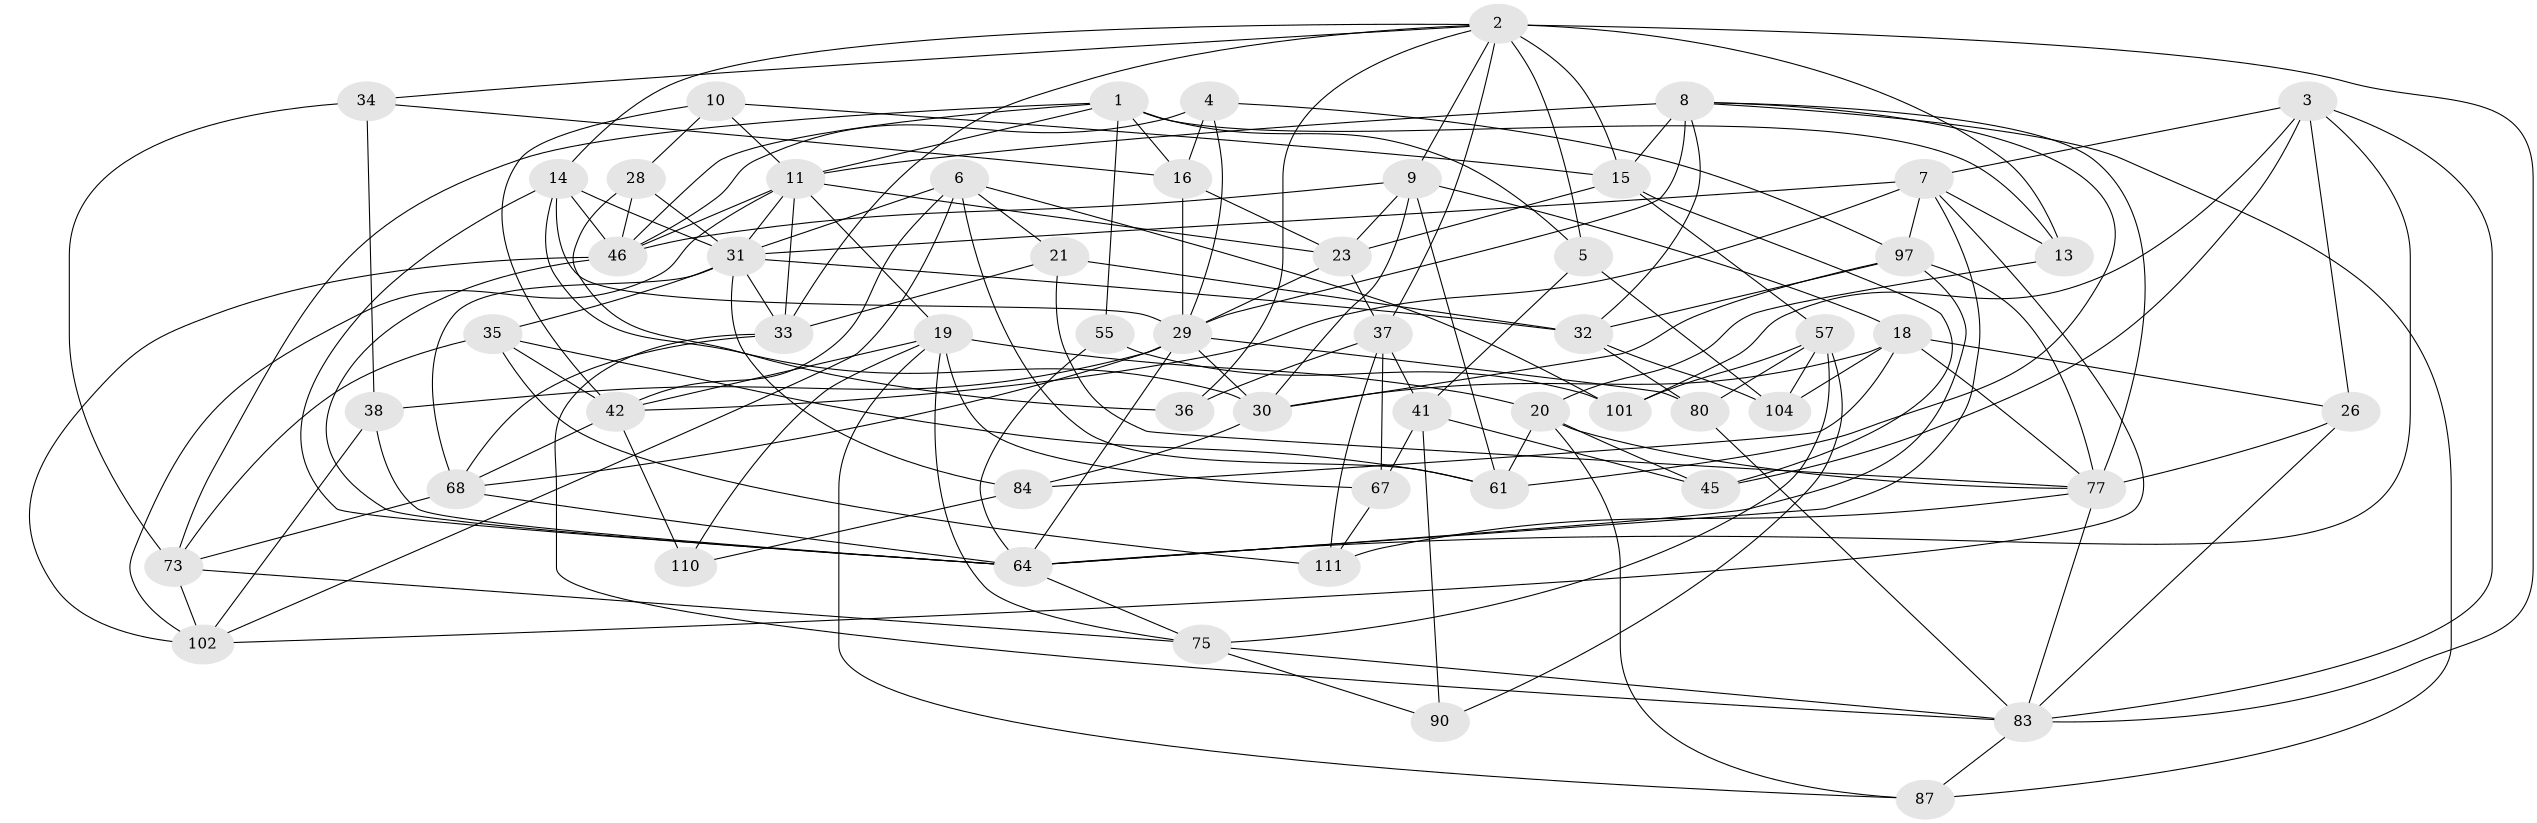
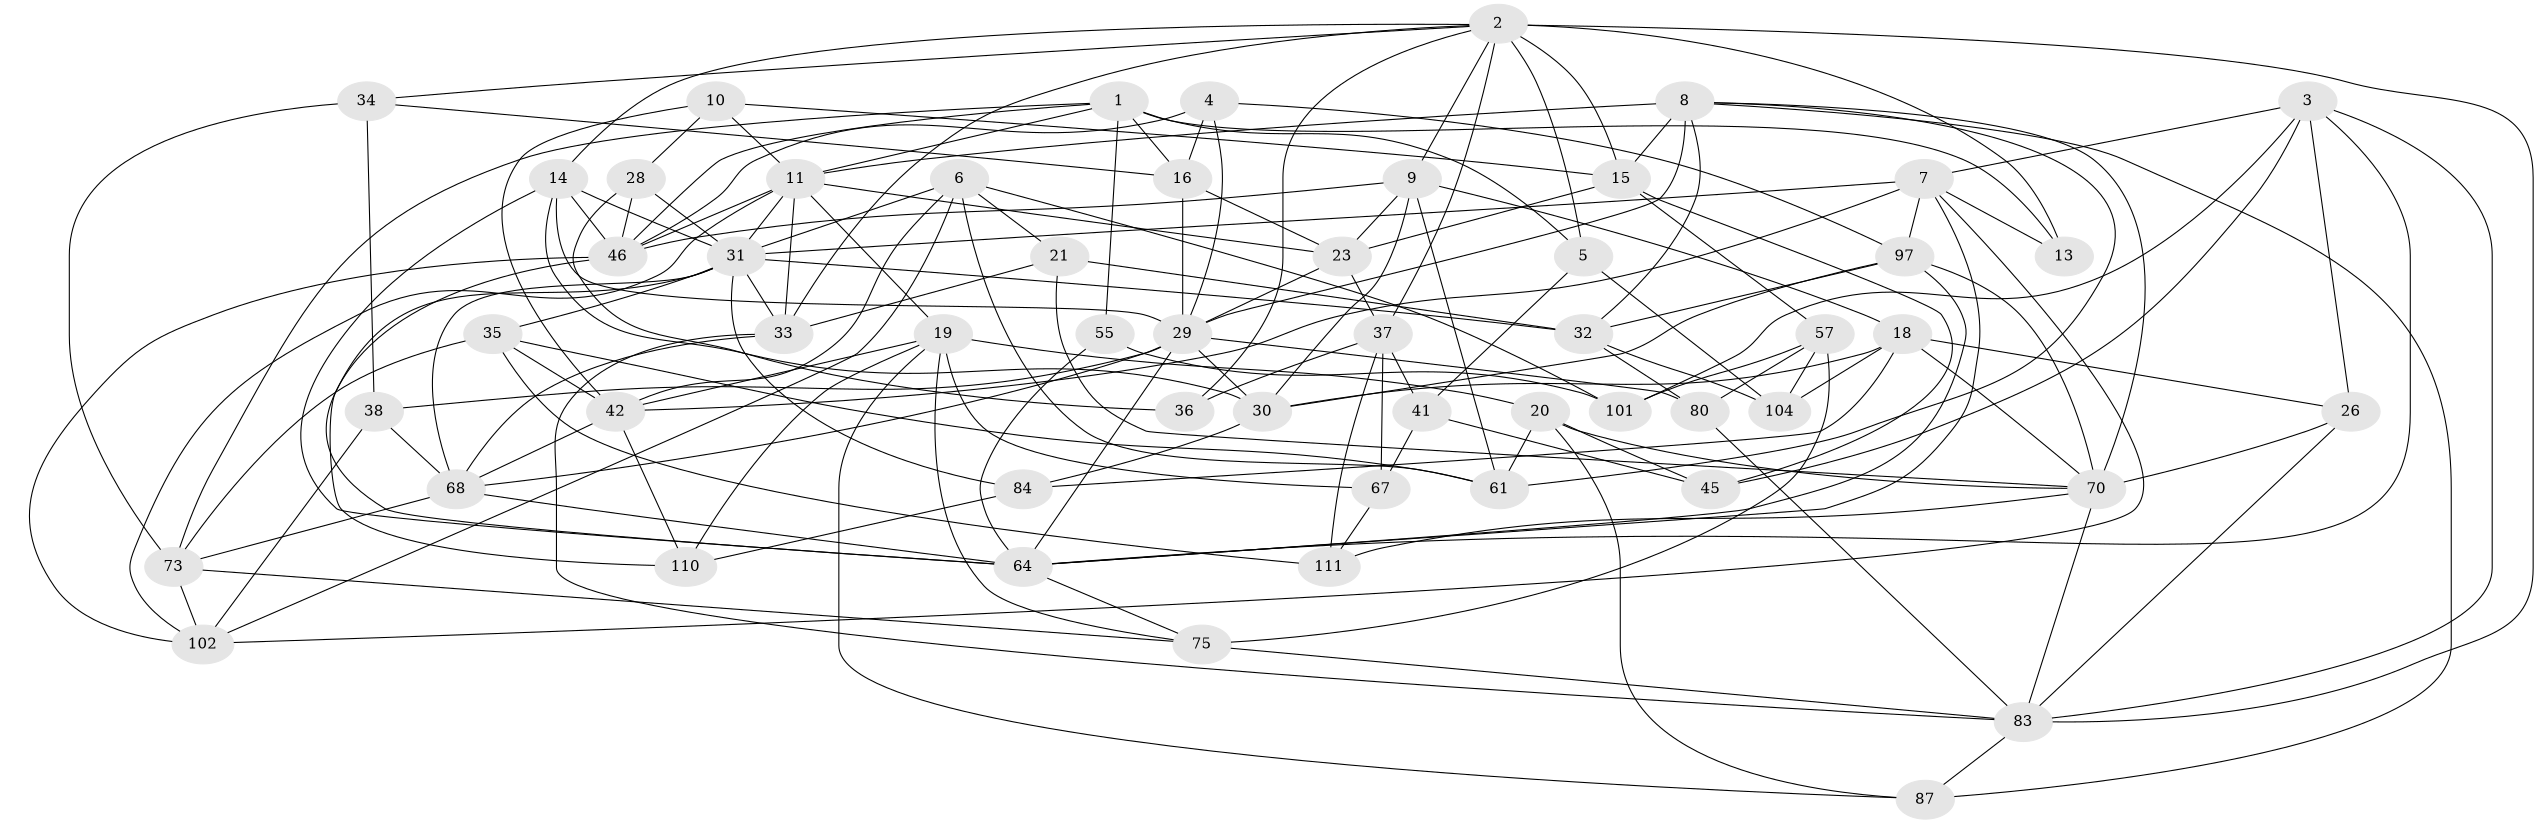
(1802, 302) -> none
none -> (334, 489)
(2097, 489) -> (2097, 489)
(660, 539) -> (415, 451)
(1440, 722) -> none
